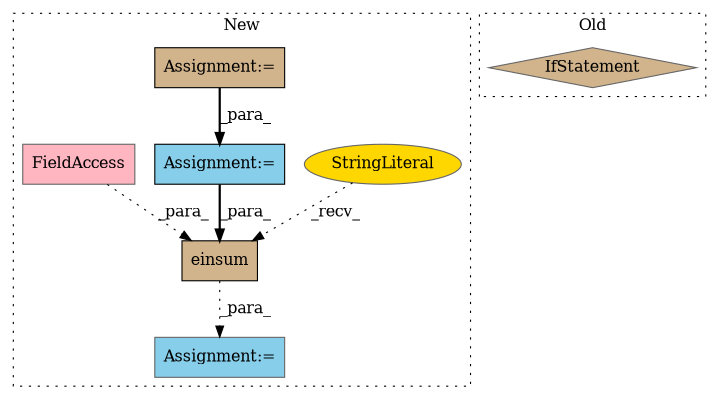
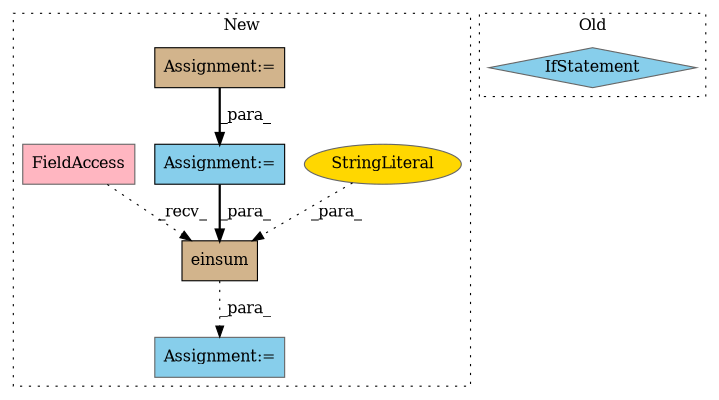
(593, 68) -> (593, 68)
(183, 213) -> (183, 213)
(336, 213) -> (336, 213)
